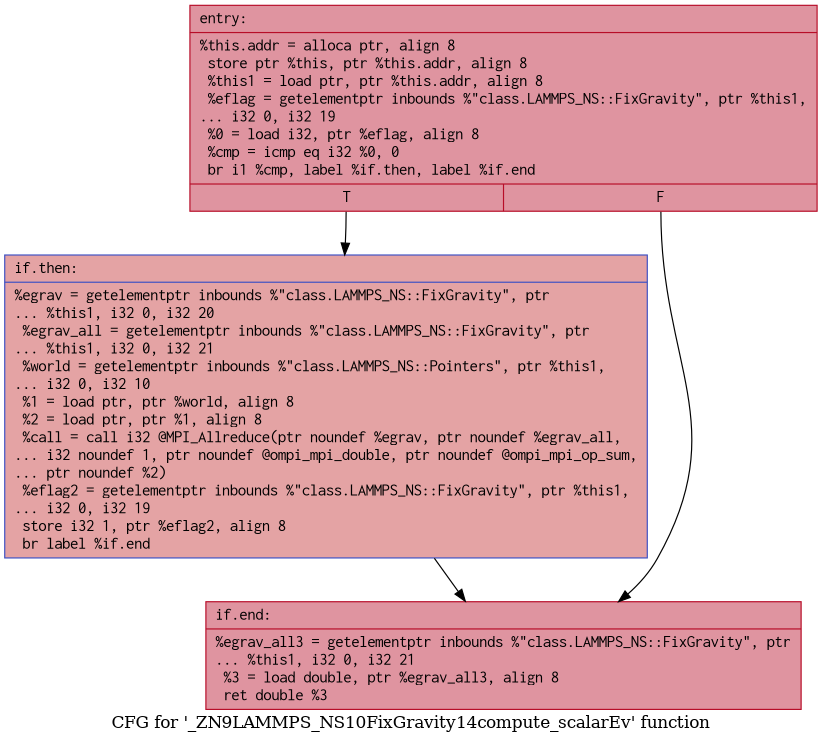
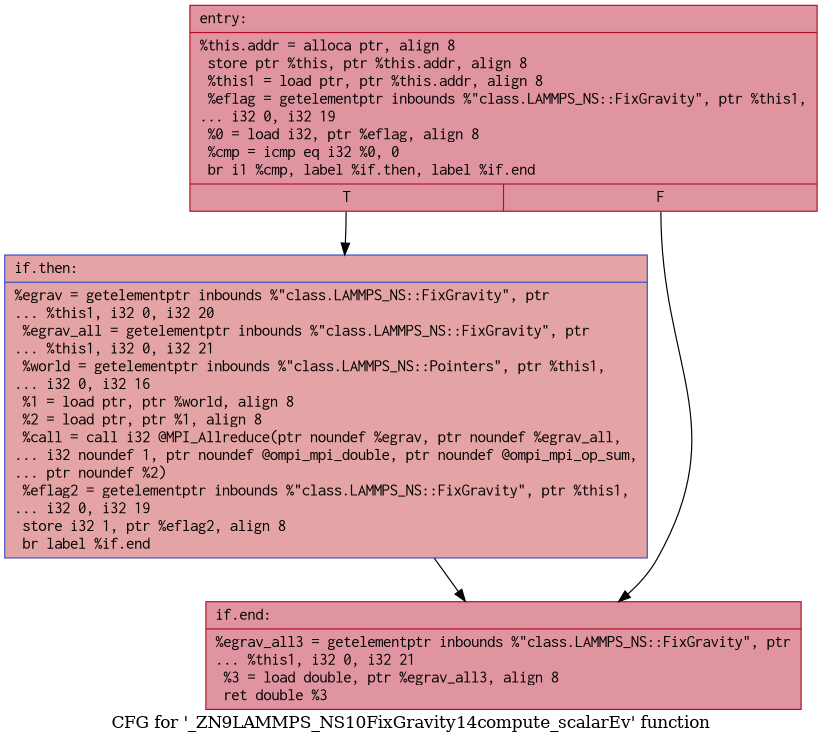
(82, 384) -> (82, 384)
